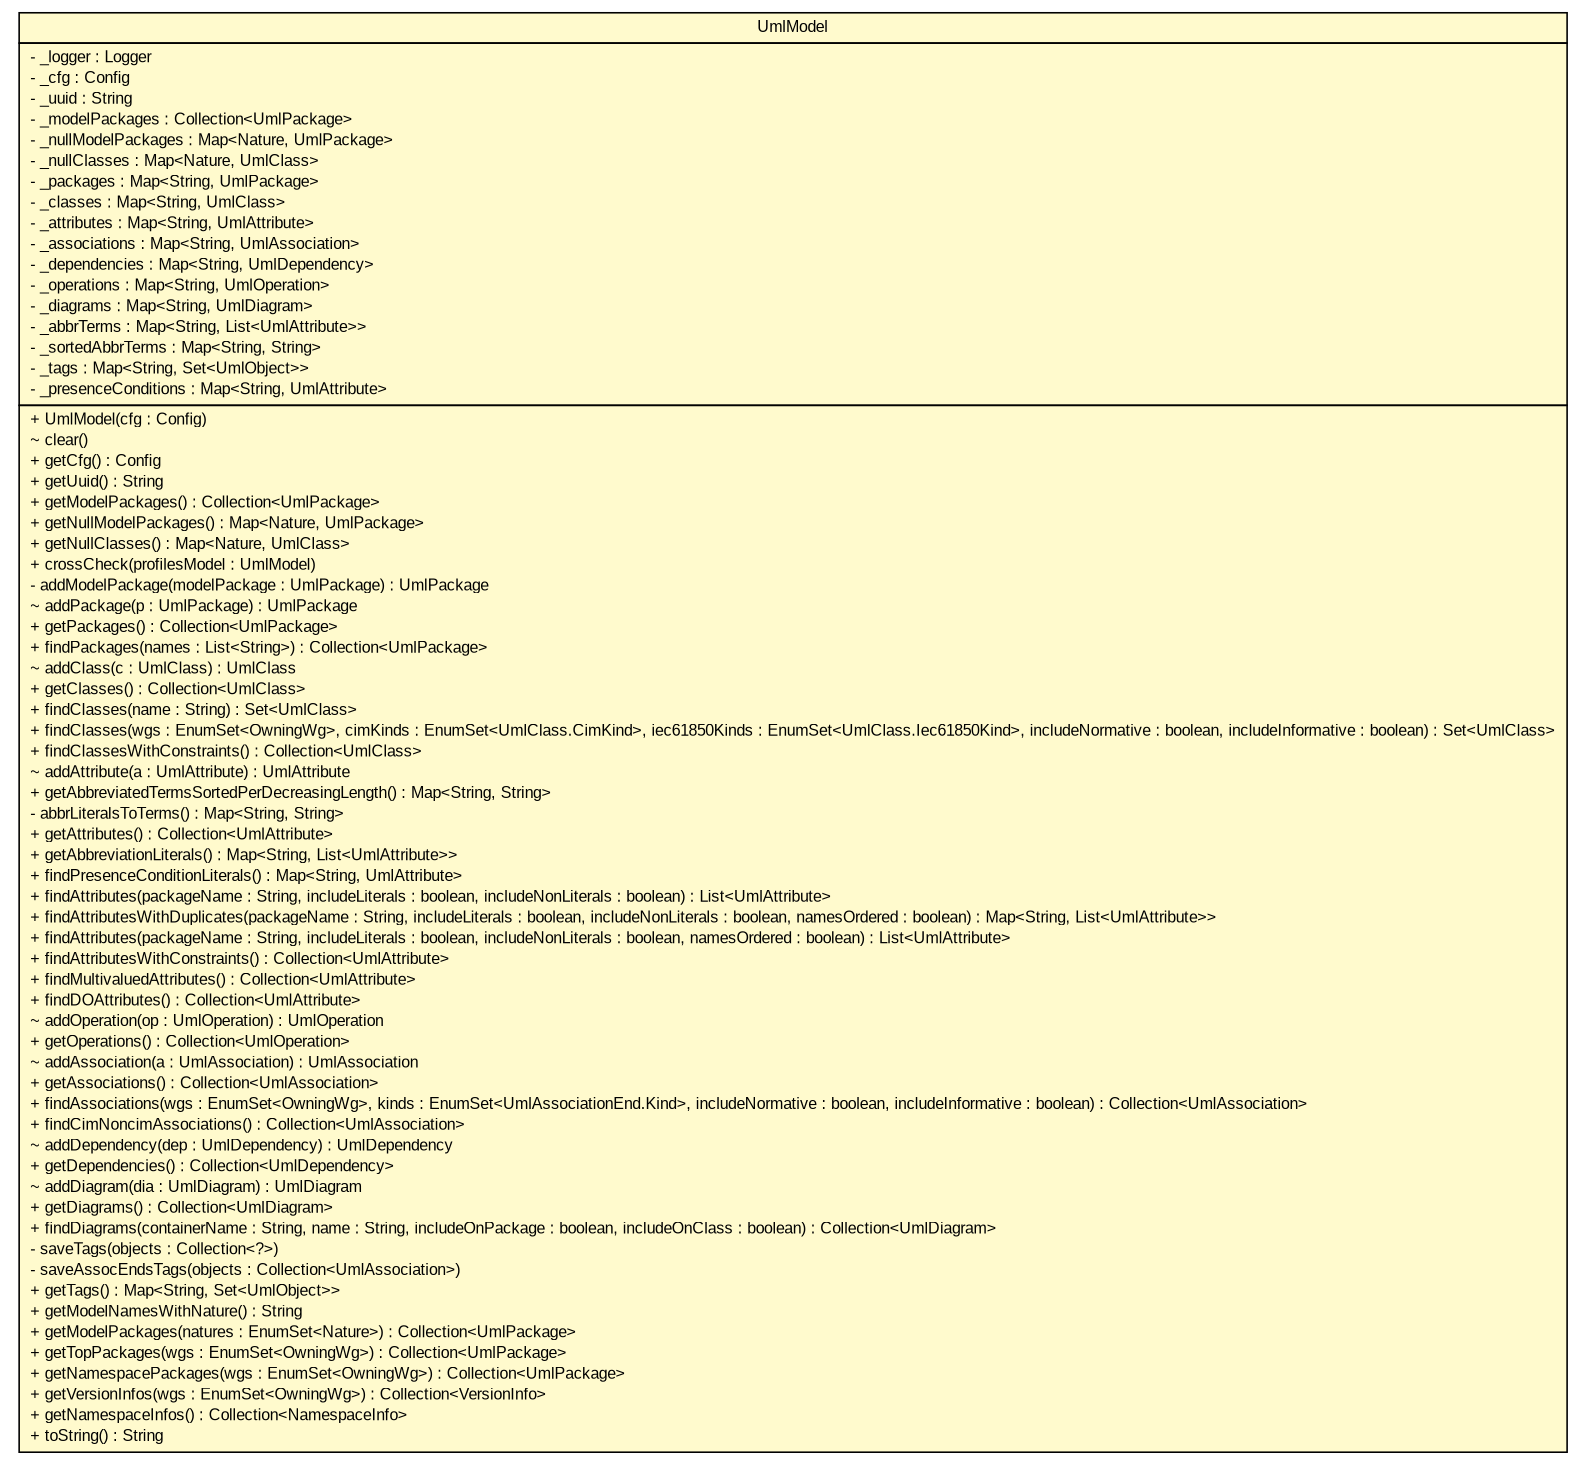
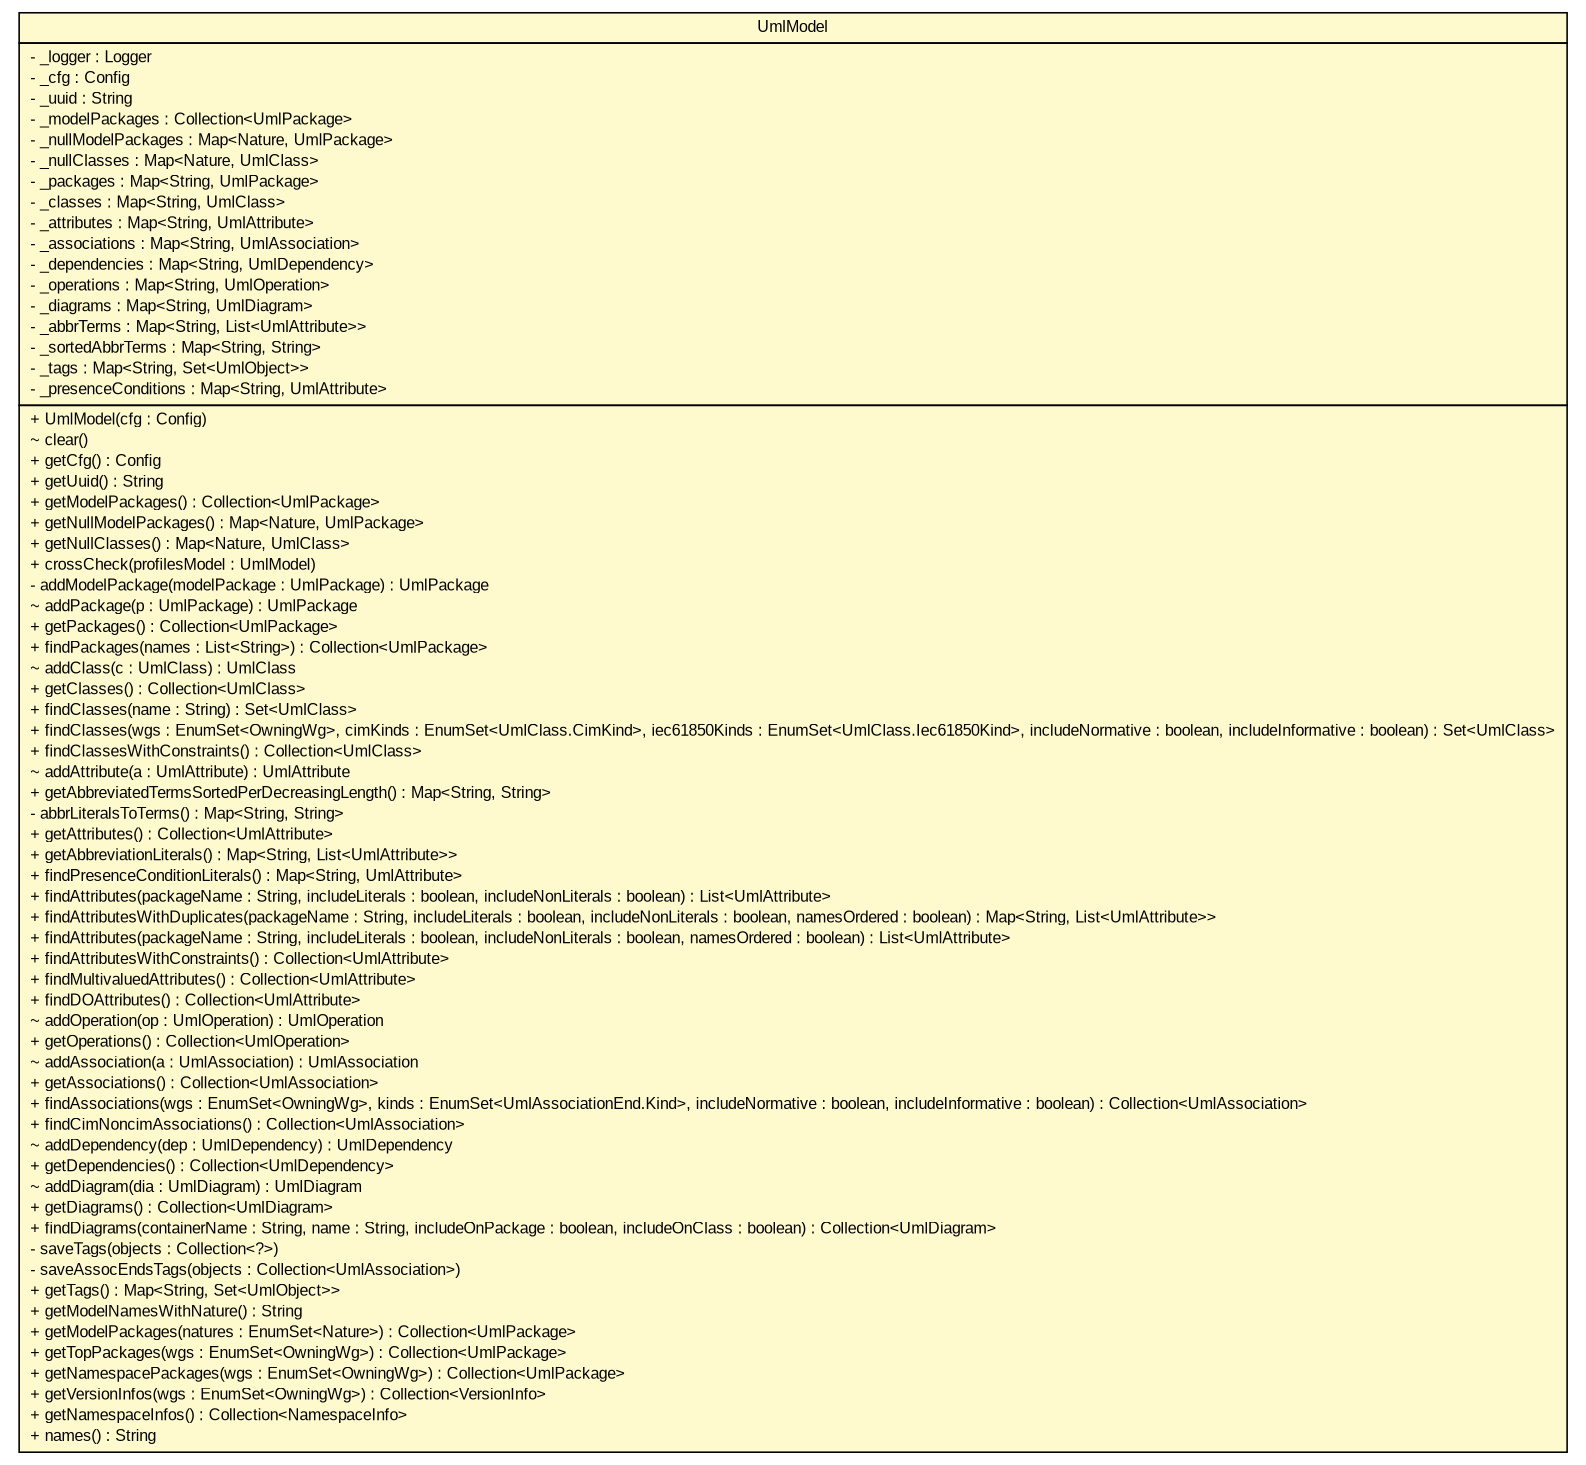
(97, 1436) -> (93, 1436)
